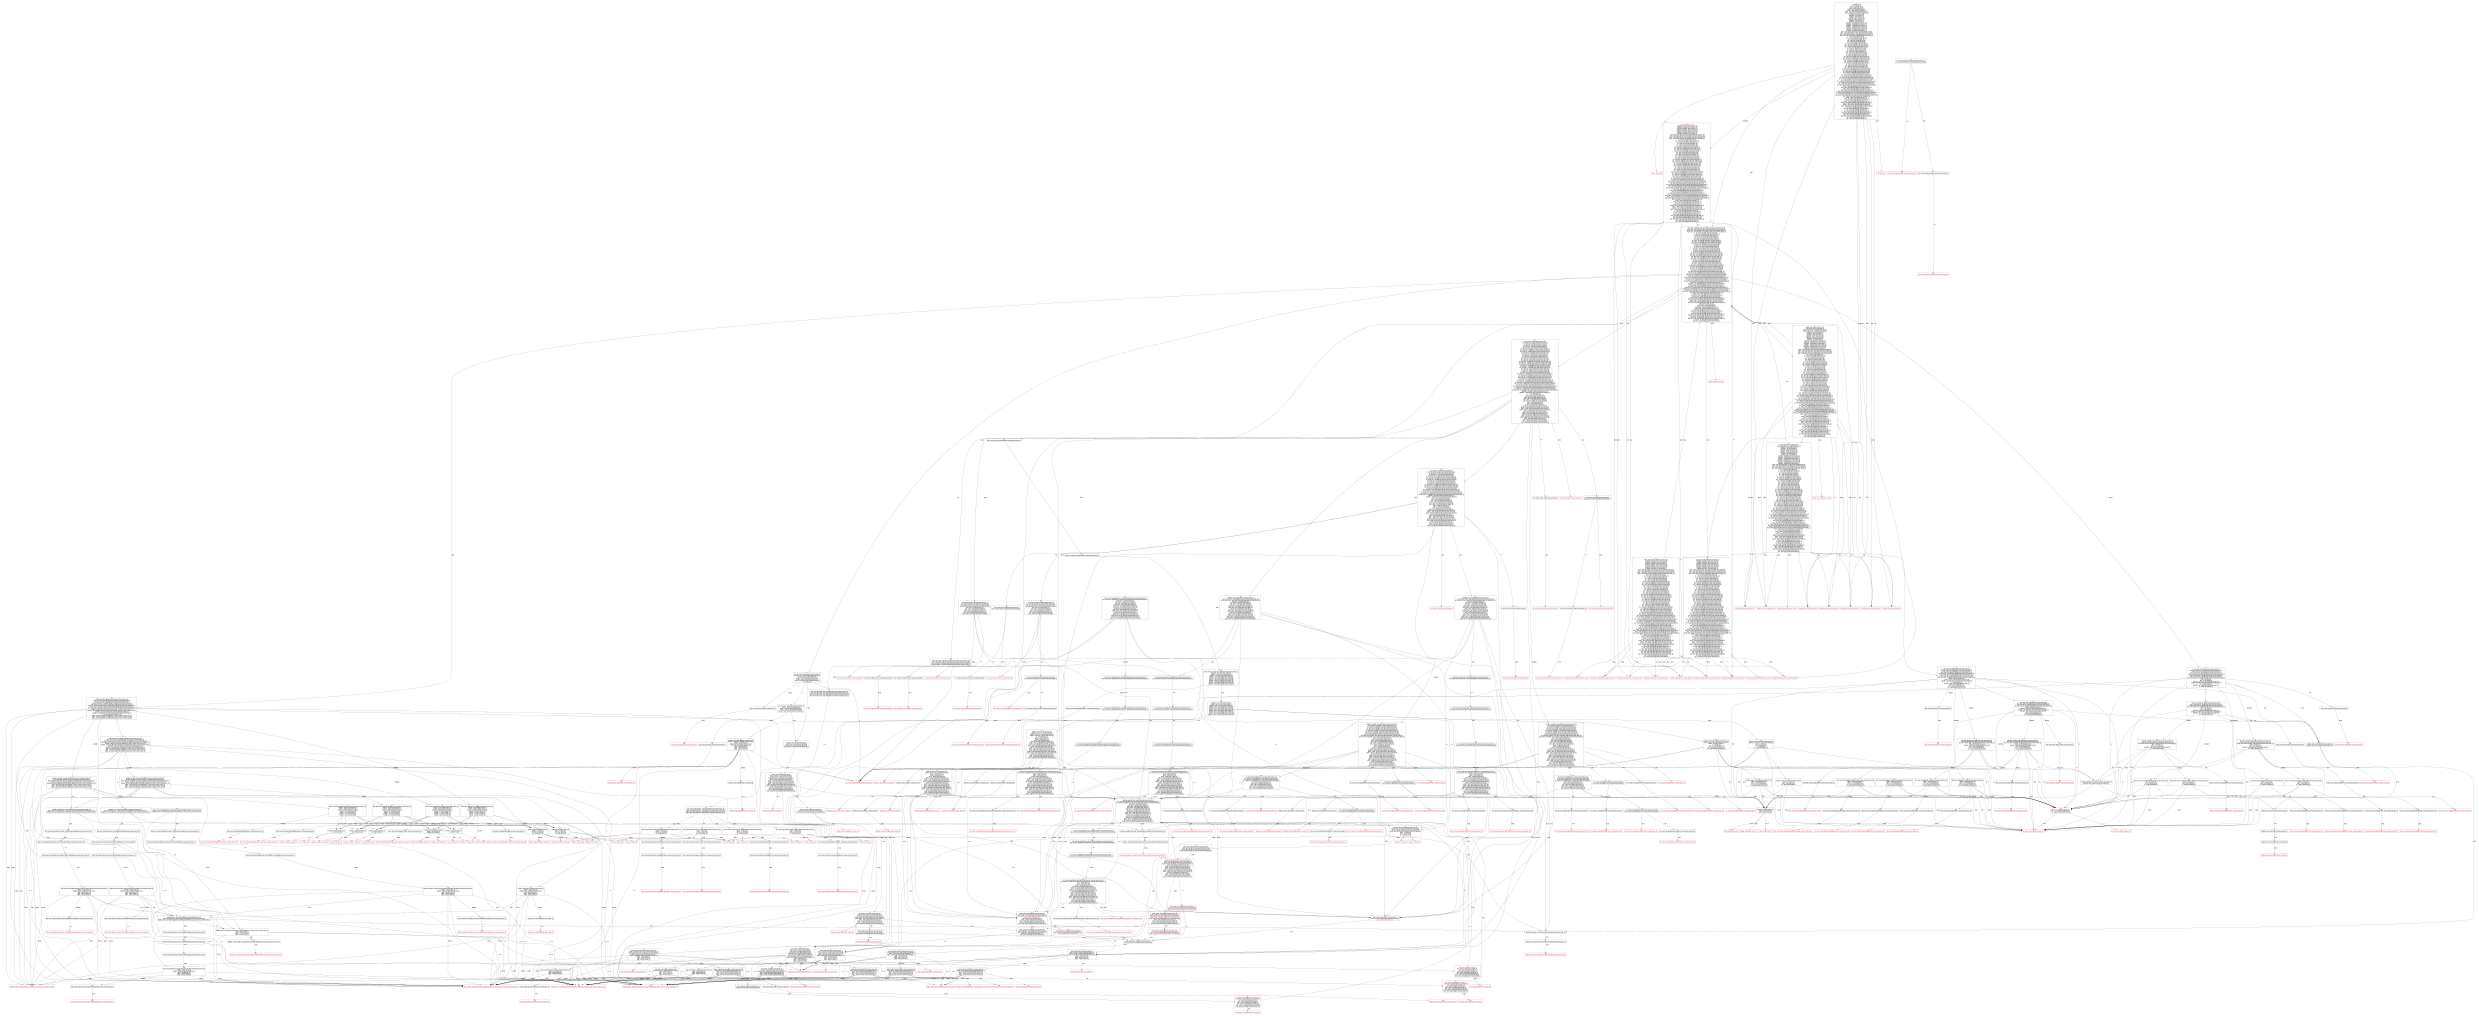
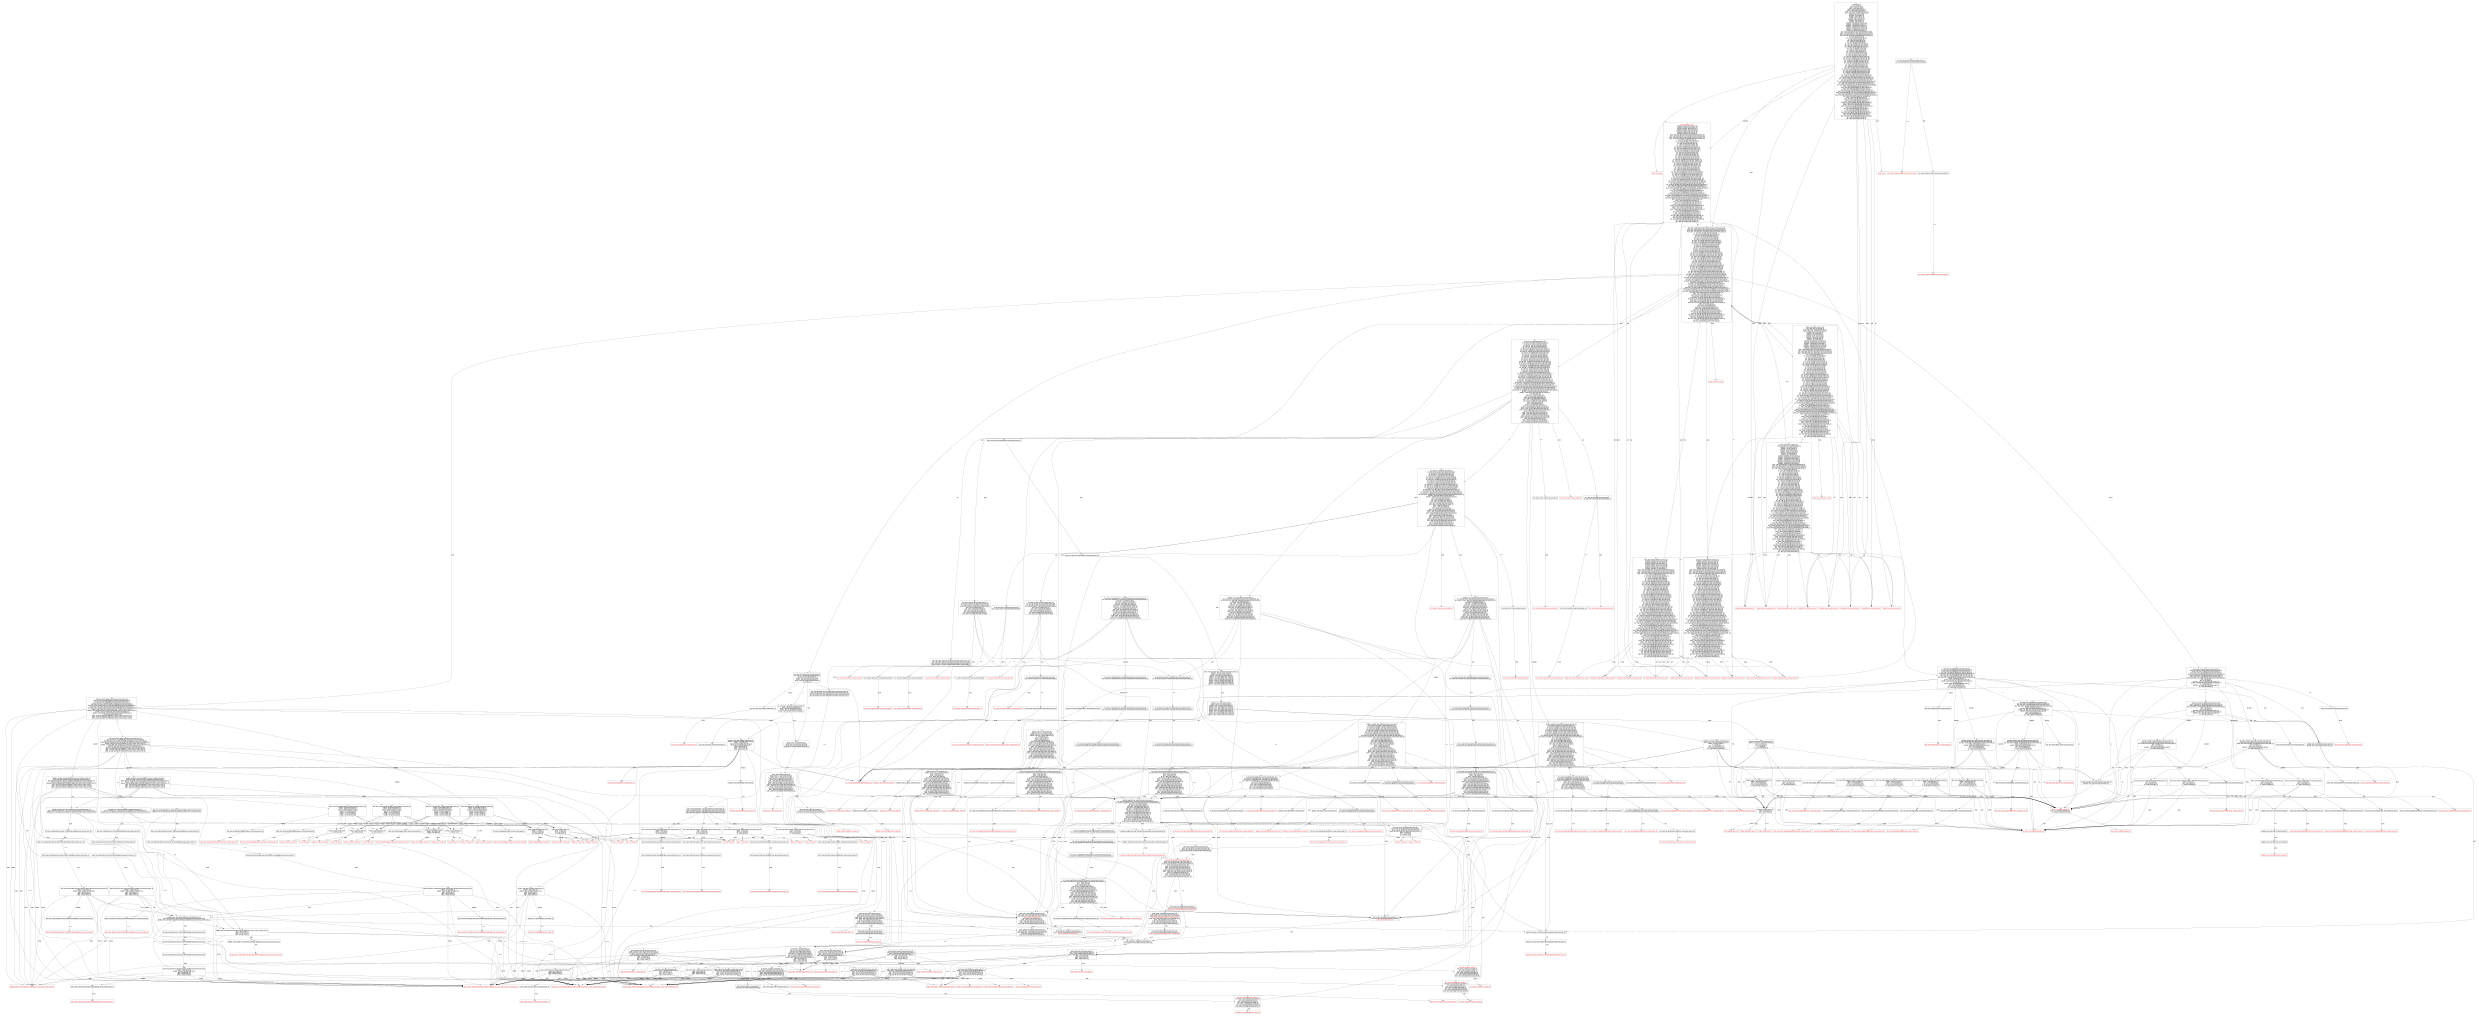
(1342, 821) -> none
(2418, 831) -> none
